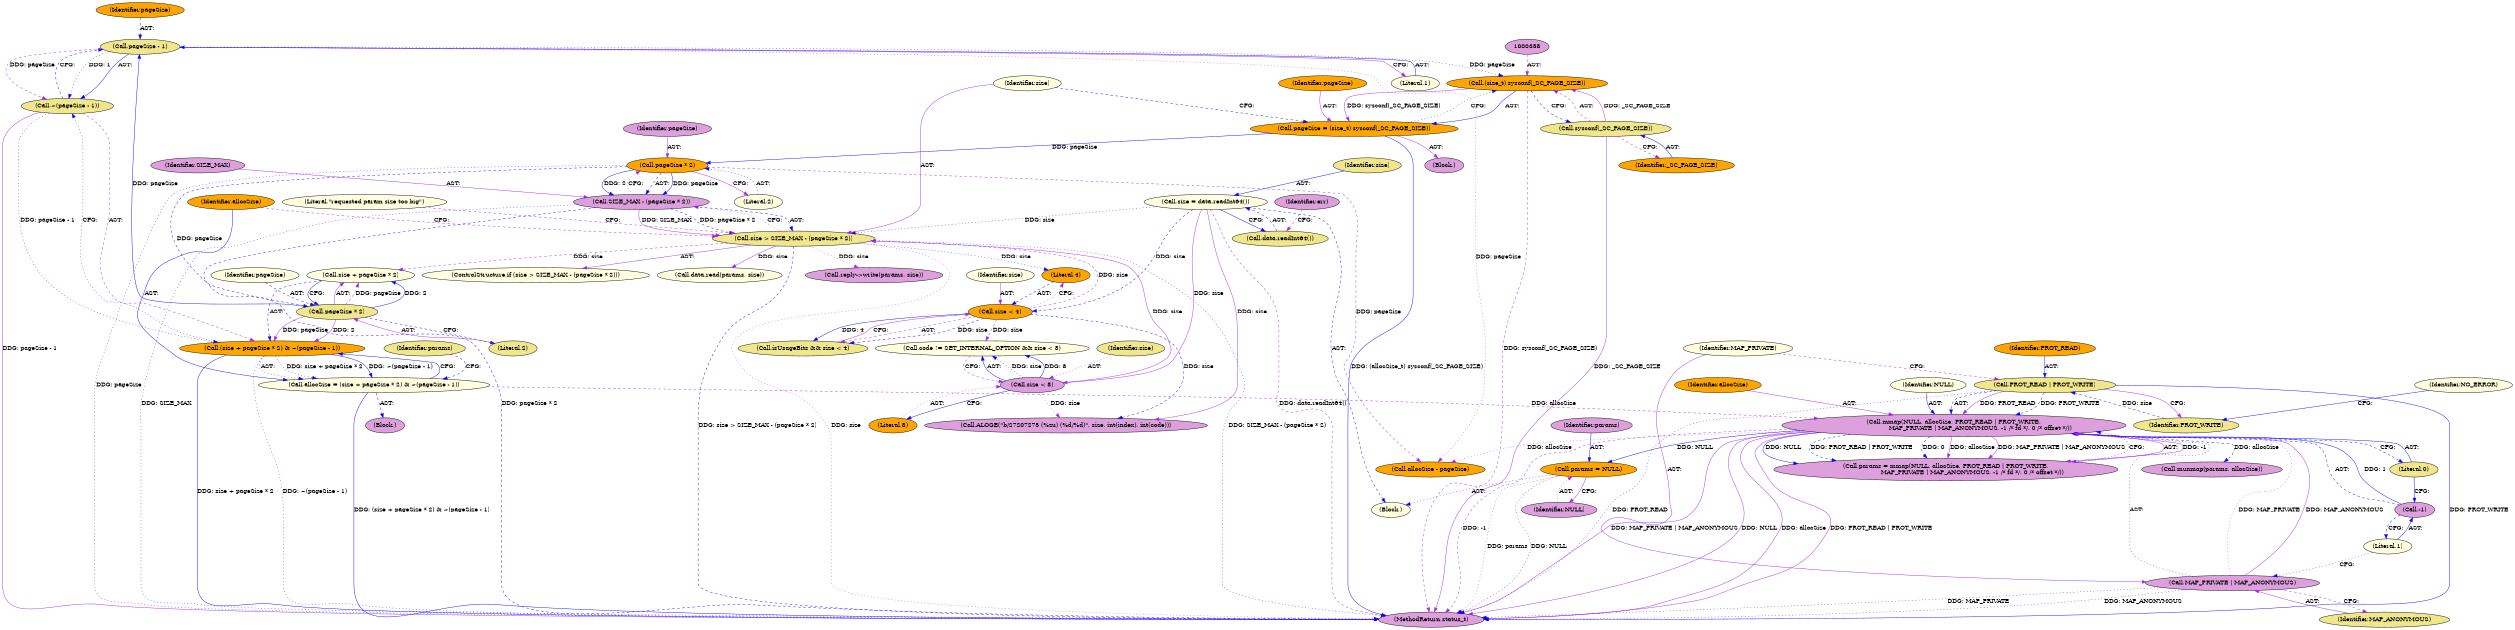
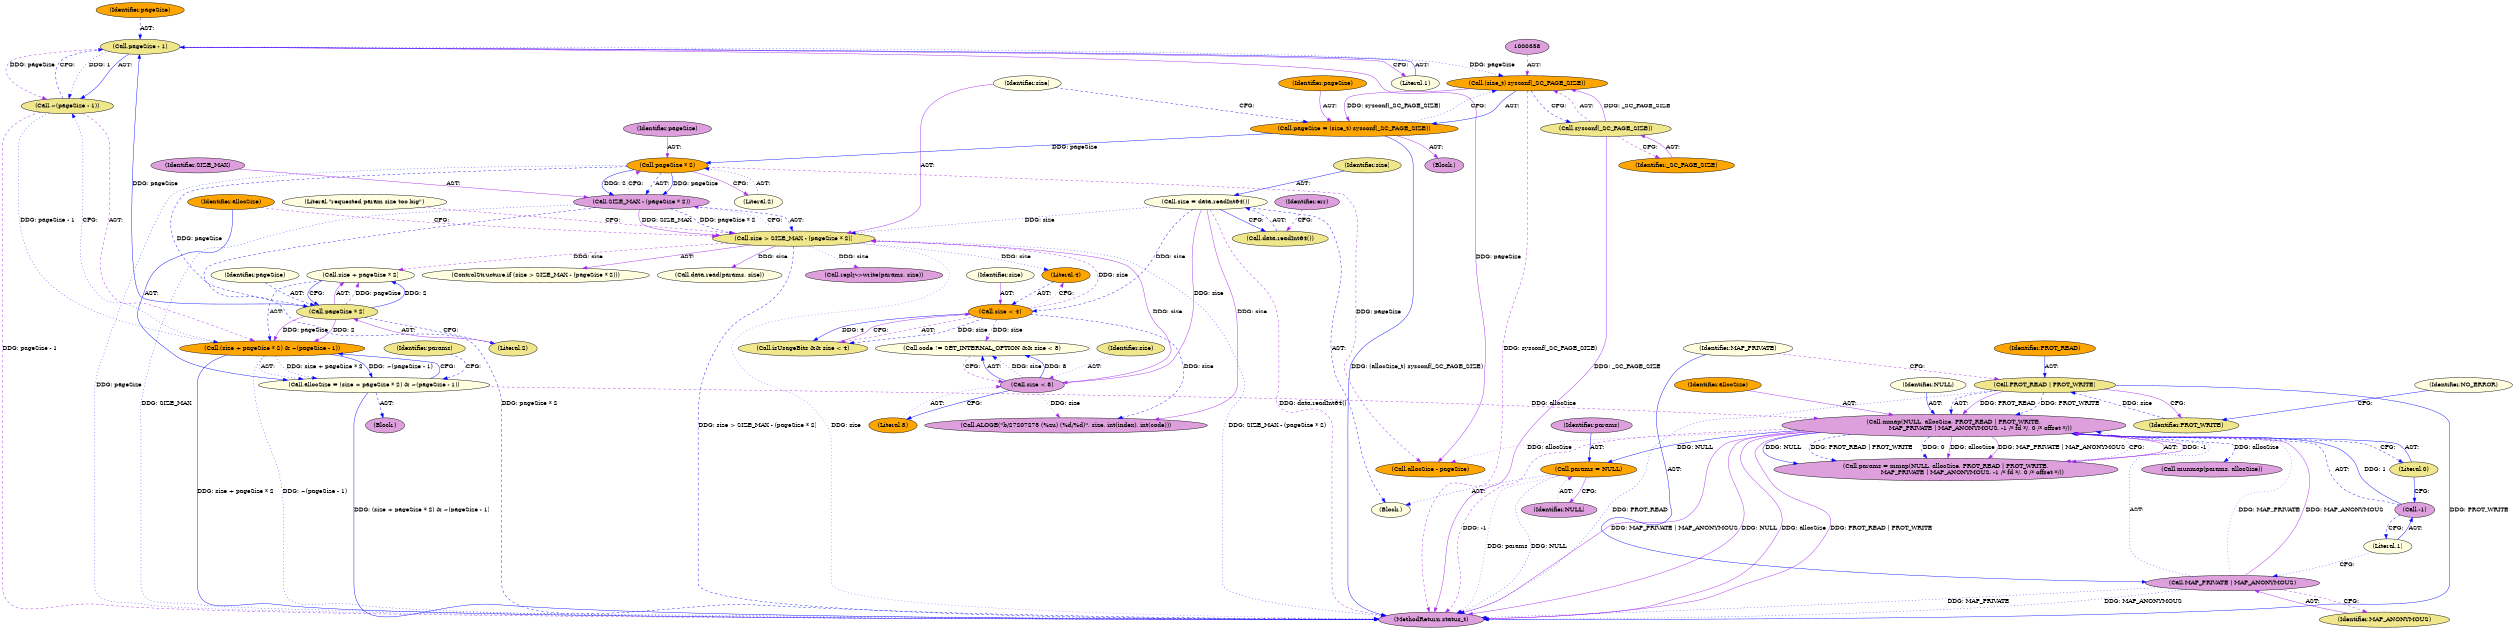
(1017, 57) -> (1017, 57)
(1661, 145) -> (1661, 145)
(1737, 563) -> (1737, 563)
(153, 608) -> (153, 608)
